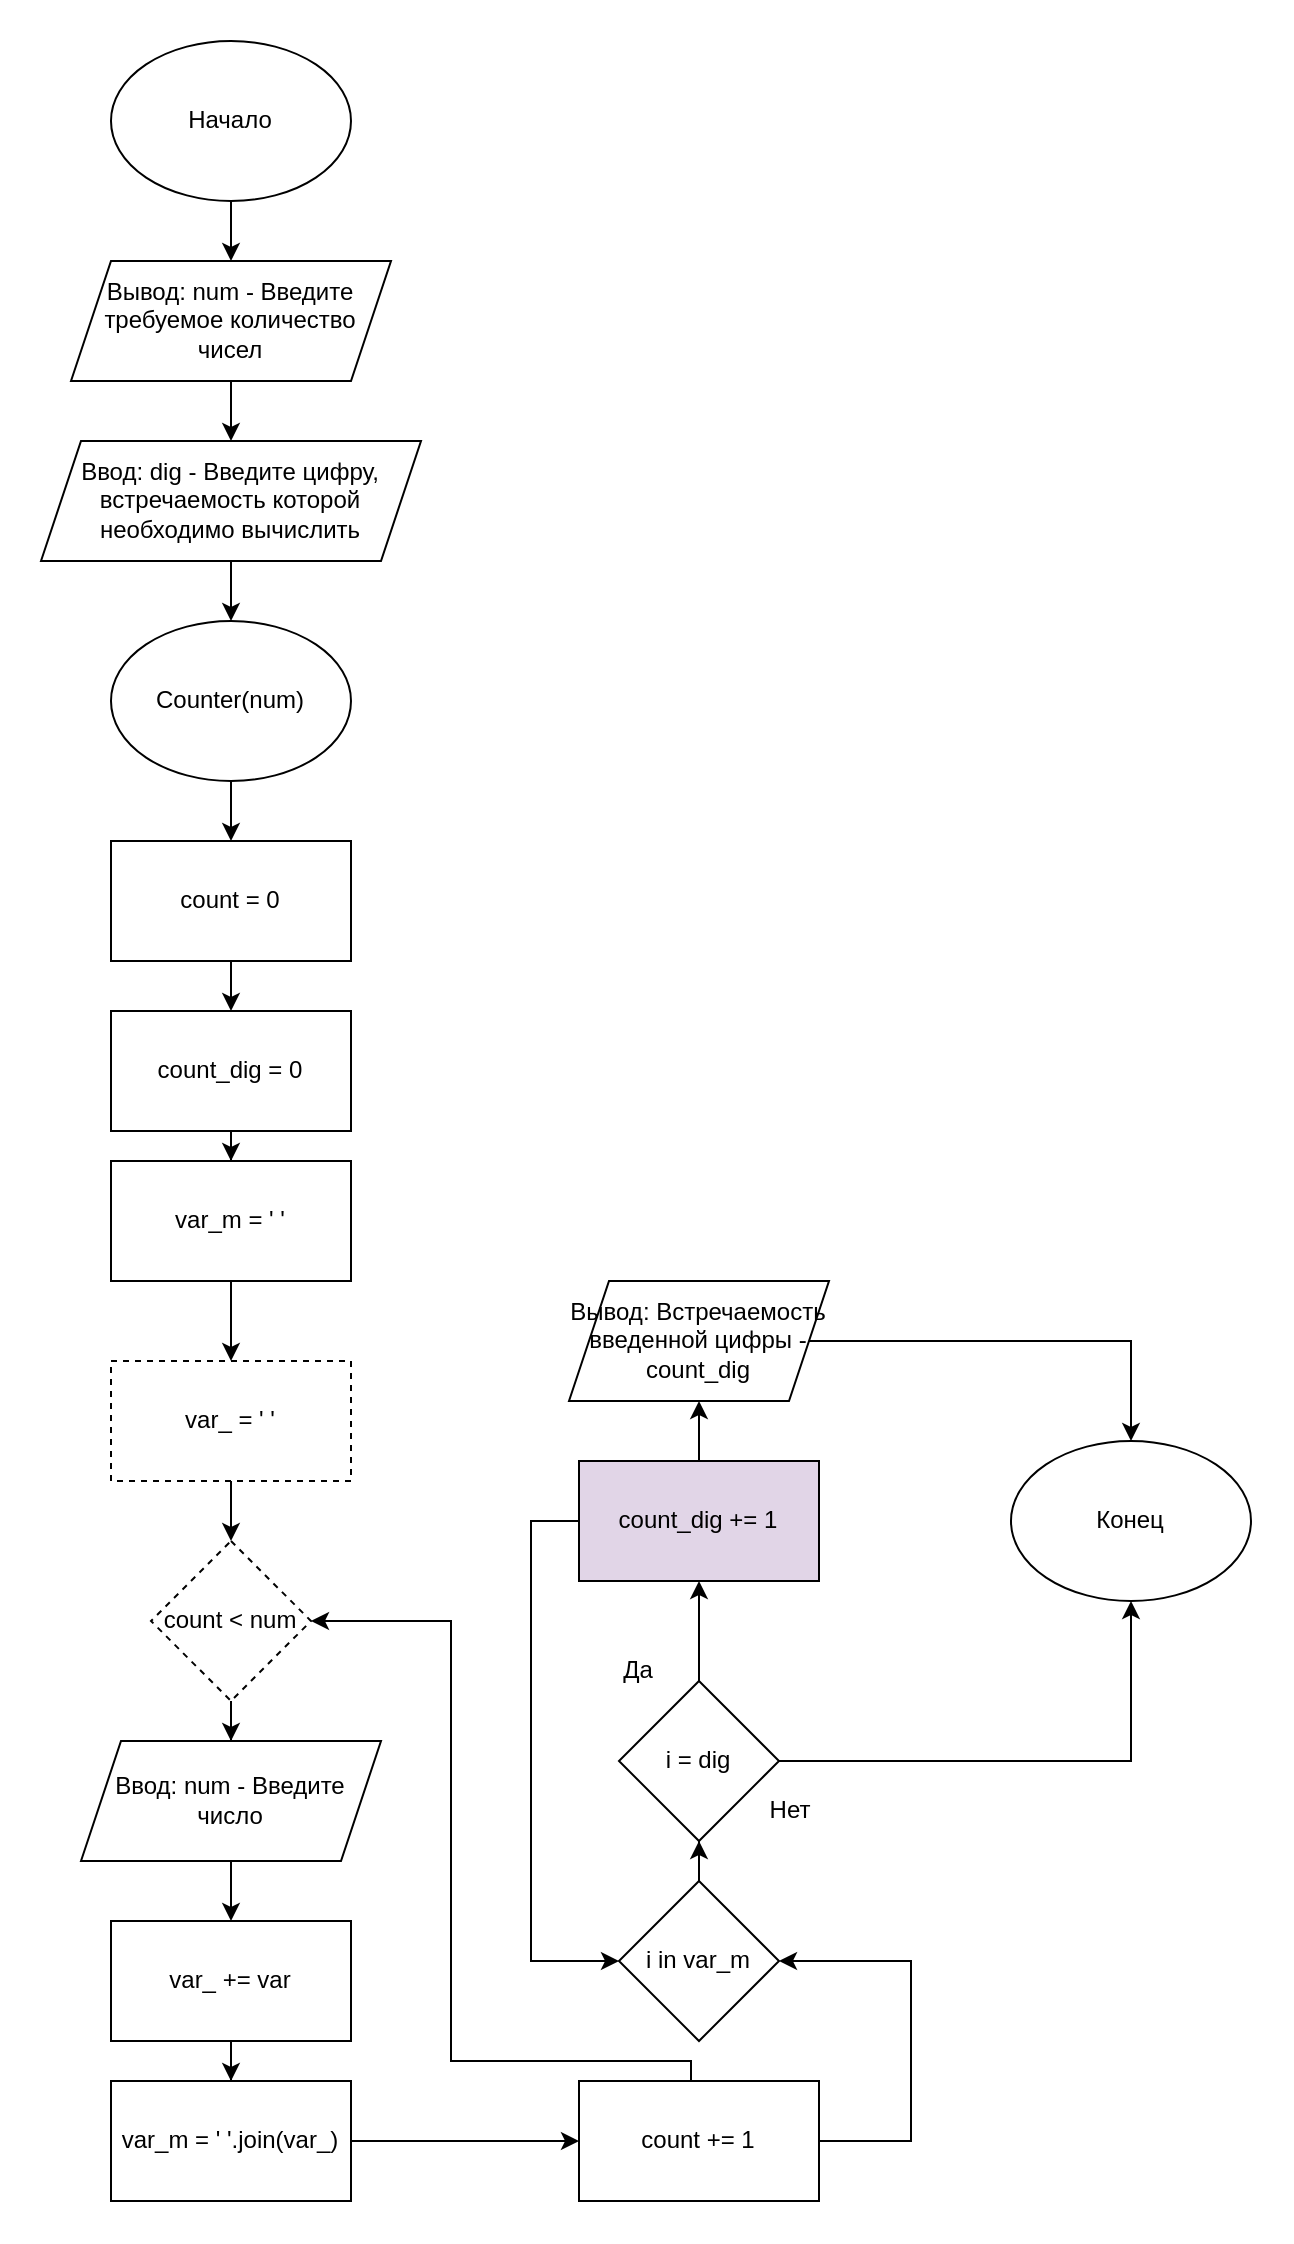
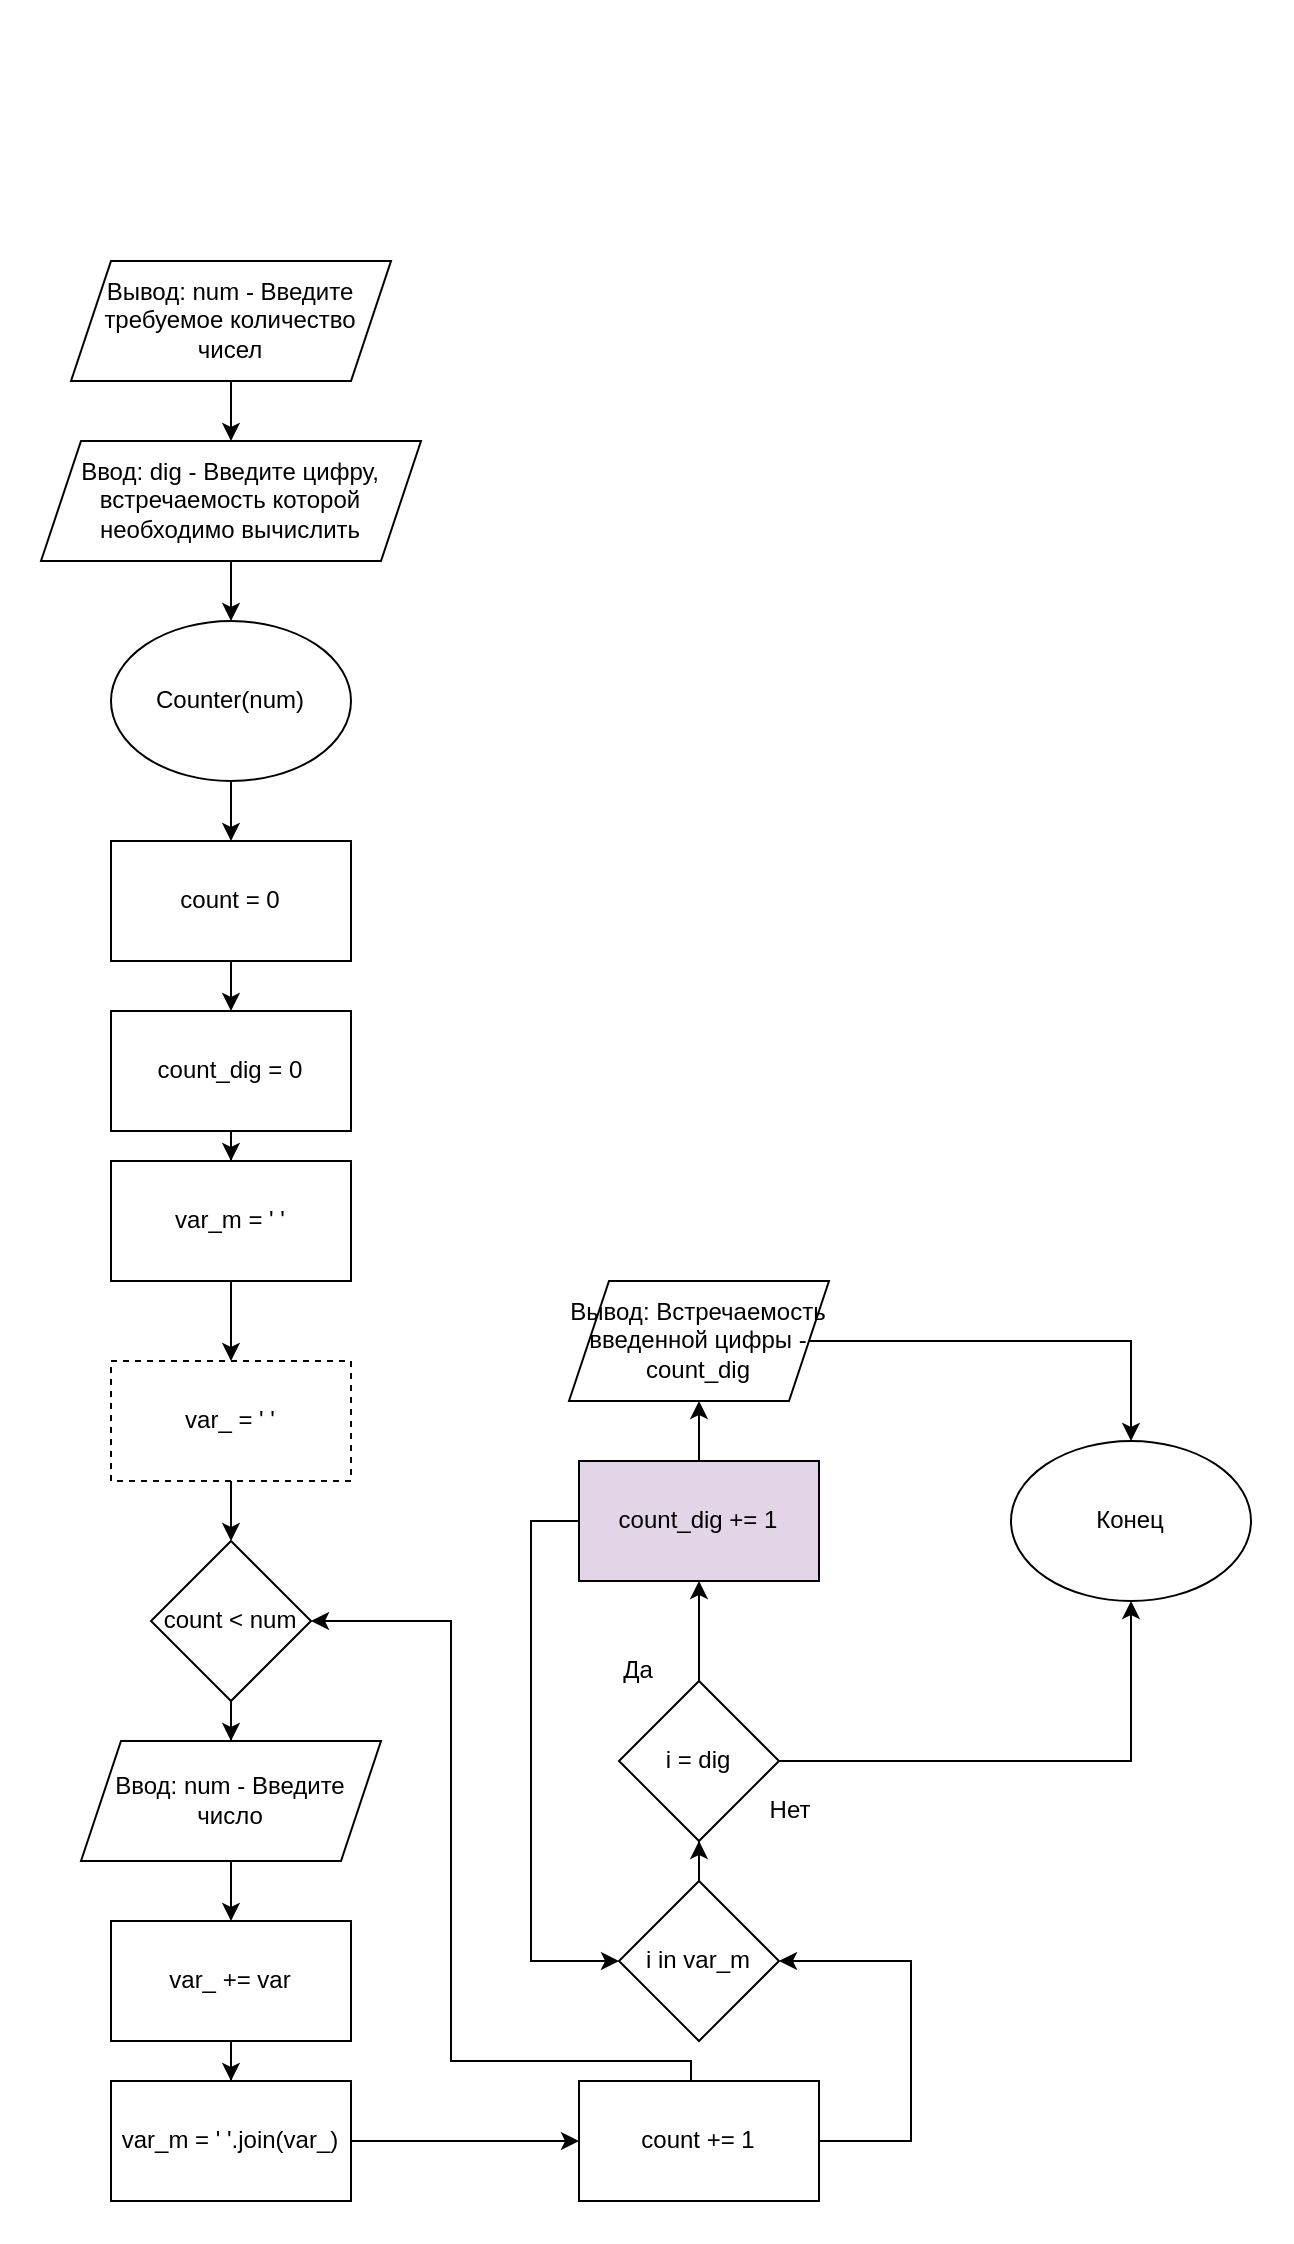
(231, 121) -> none
(231, 238) -> none
(231, 1621) -> (231, 1621)
